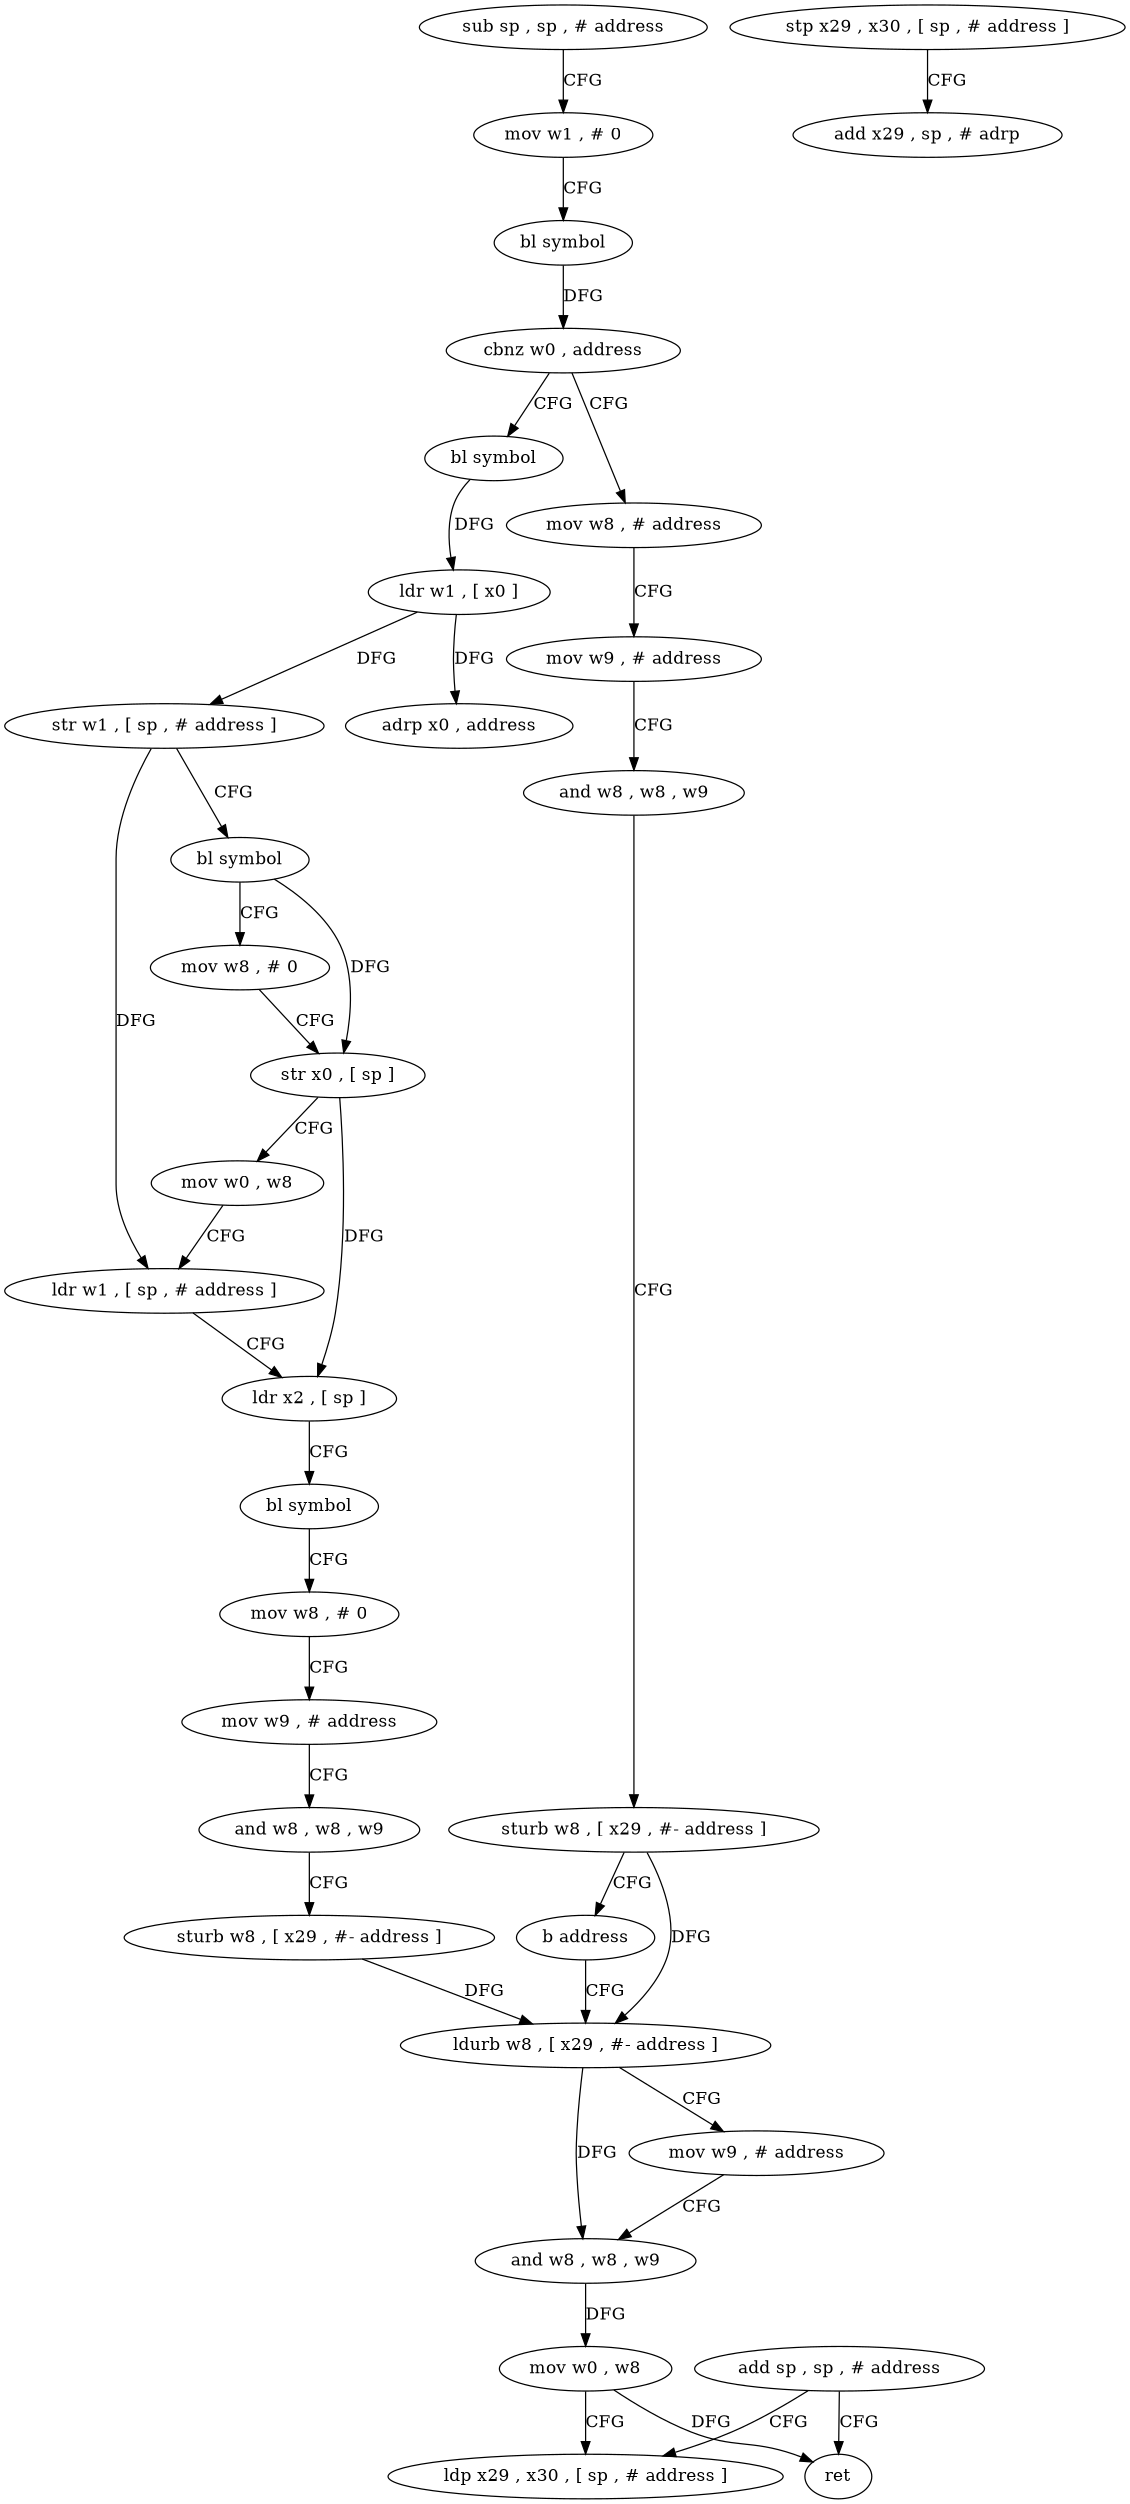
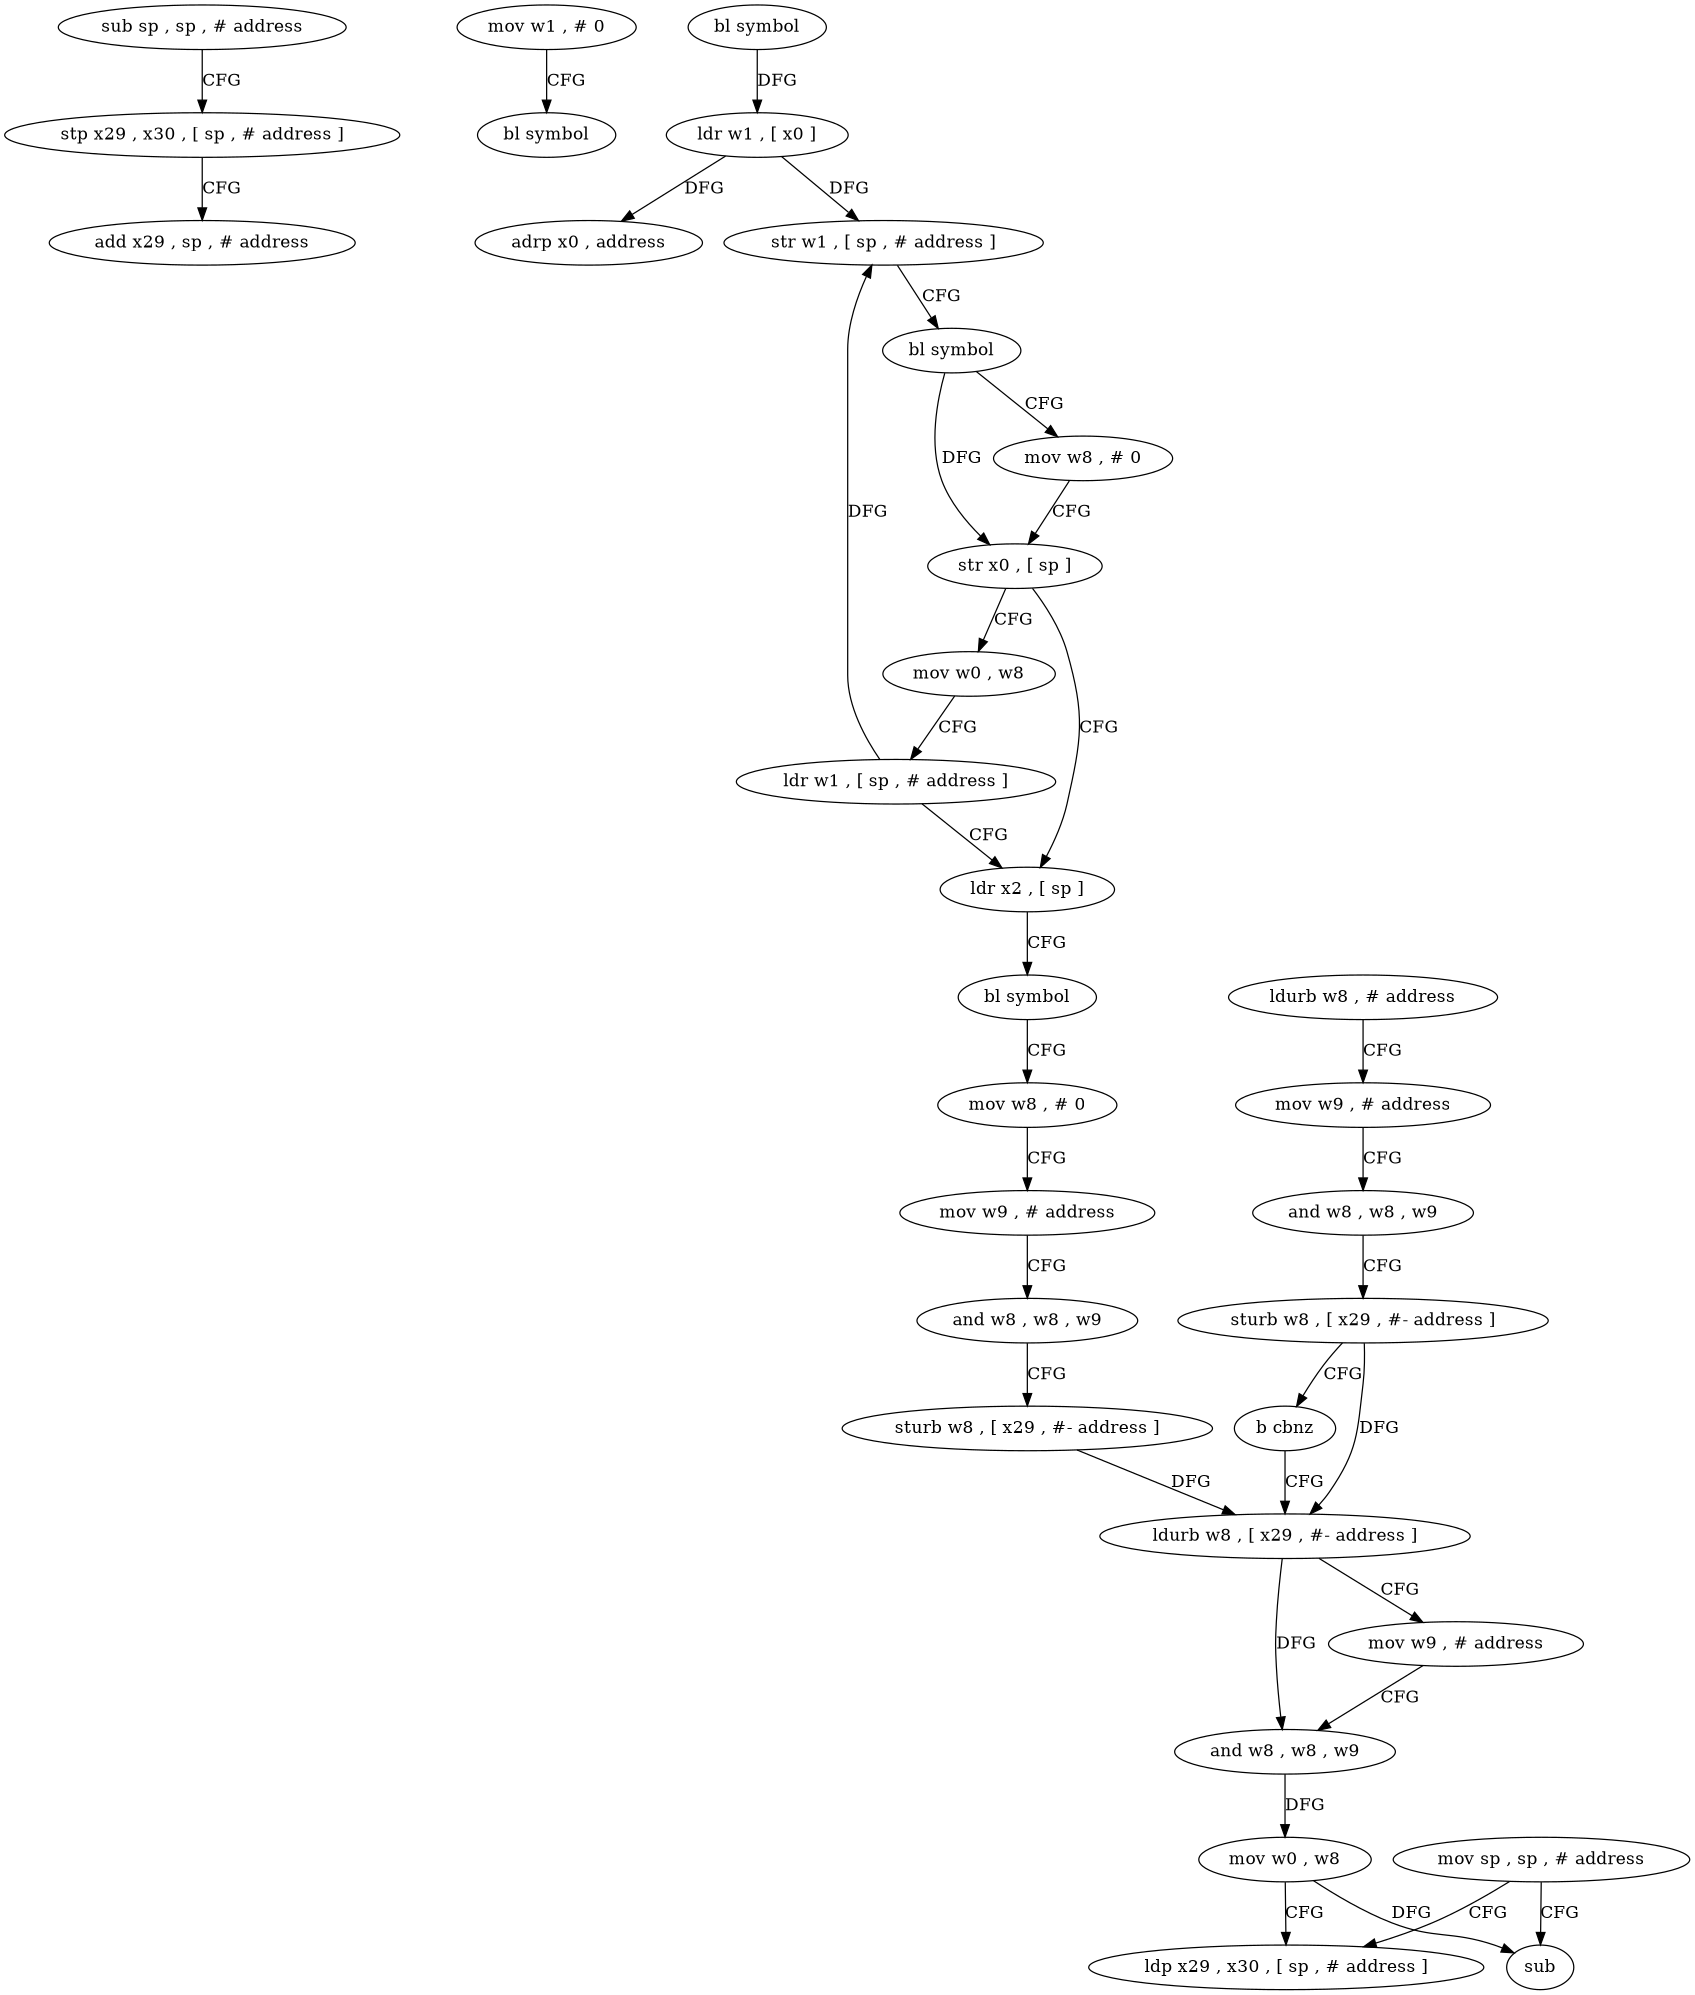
(563, 75) -> (202, 75)
(928, 135) -> (202, 243)
(563, 351) -> none
(634, 525) -> (1363, 997)
(116, 1003) -> (848, 520)
(364, 1237) -> (1099, 728)
(586, 1938) -> (1285, 1428)
(840, 2369) -> (1541, 1860)
(838, 2477) -> (1540, 1967)
